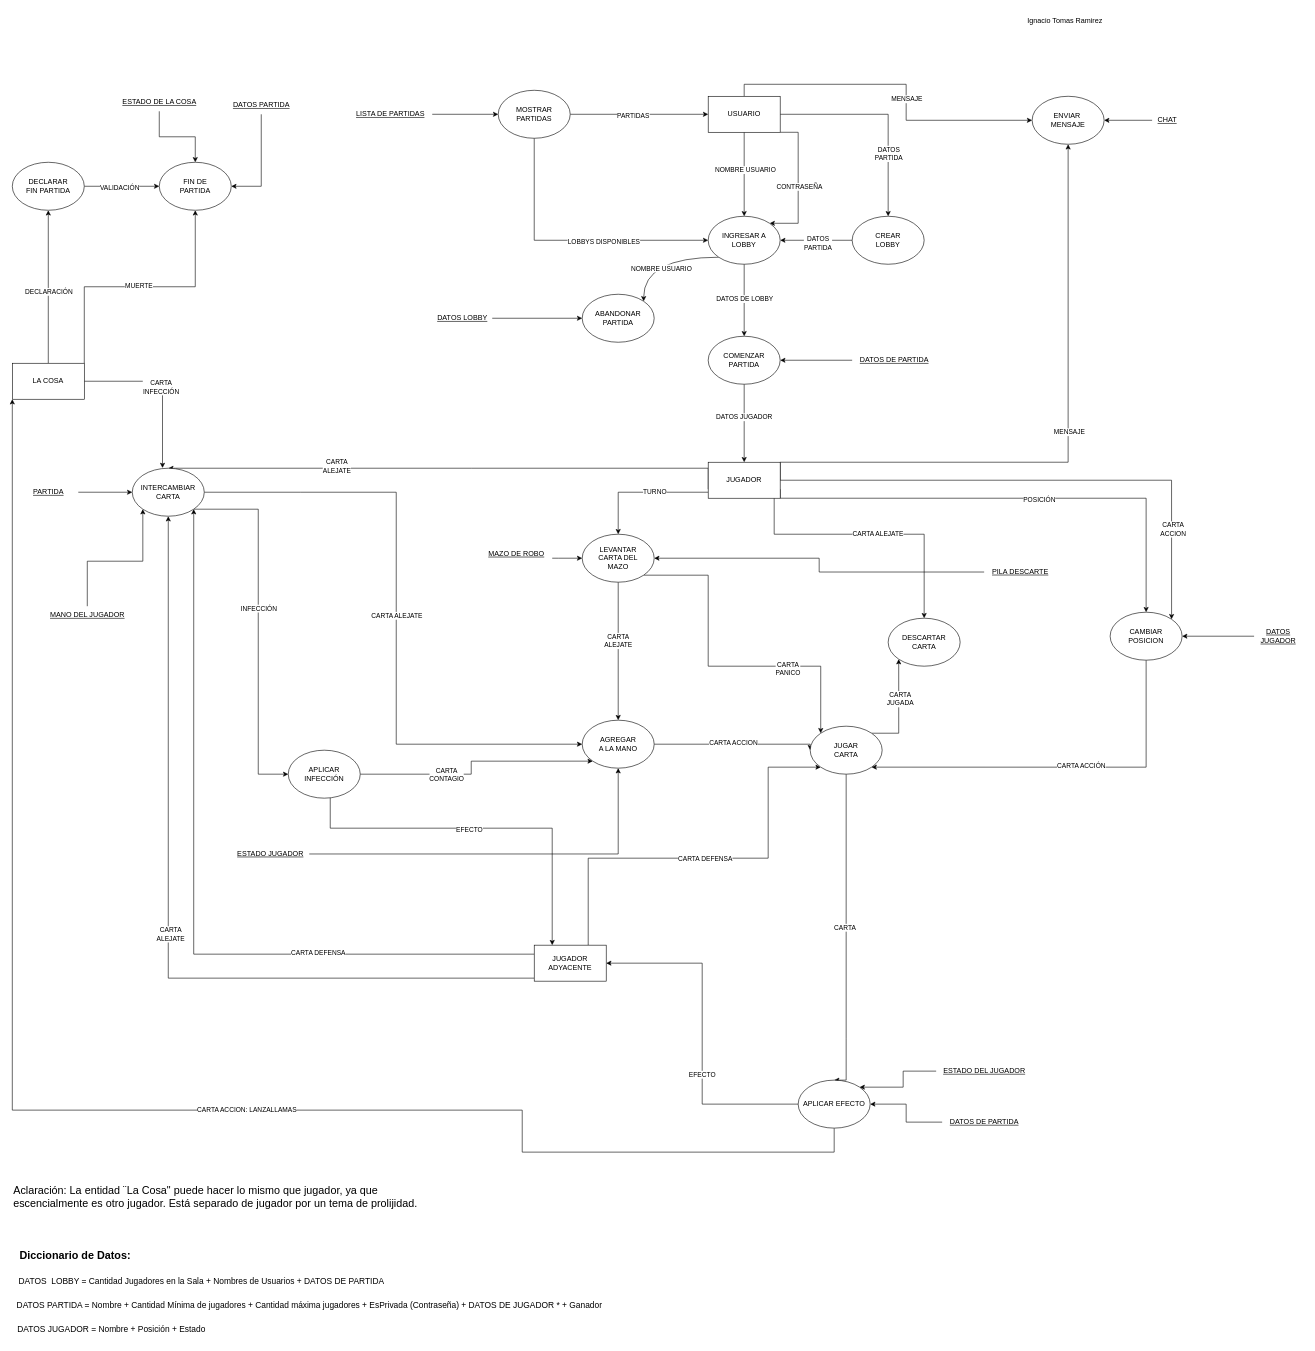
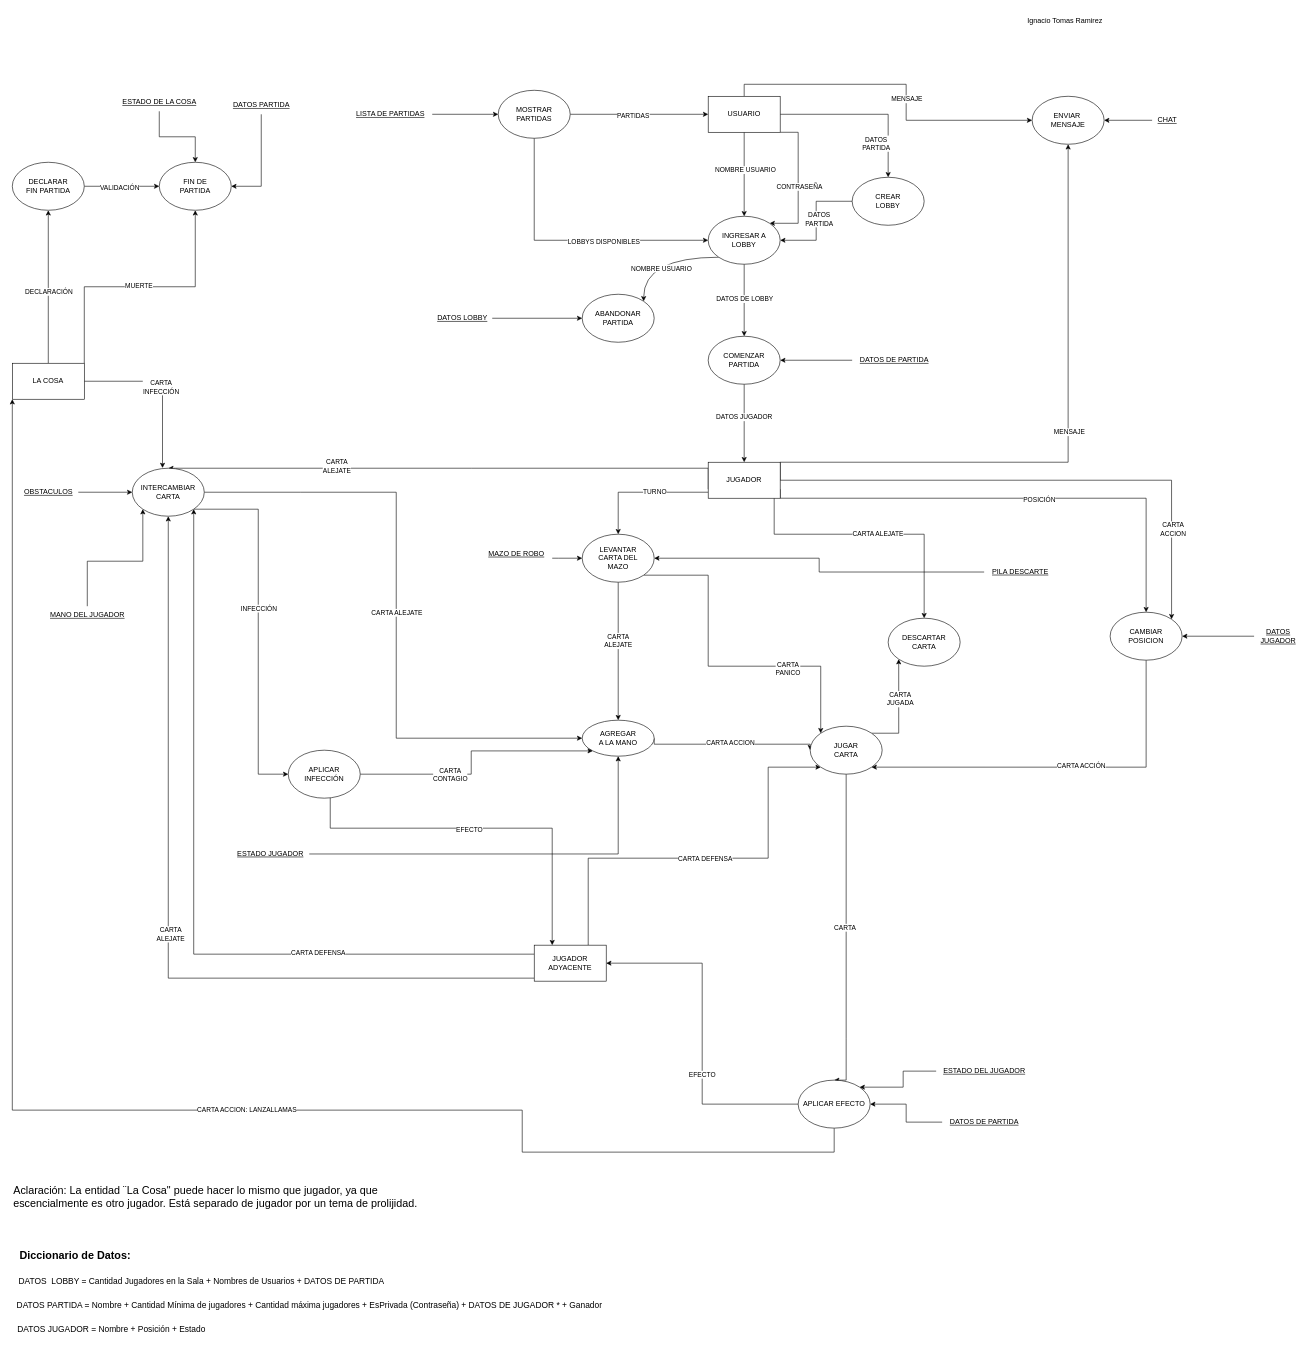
(888, 240) -> (888, 201)
(49, 492) -> (49, 492)
(618, 744) -> (618, 738)
